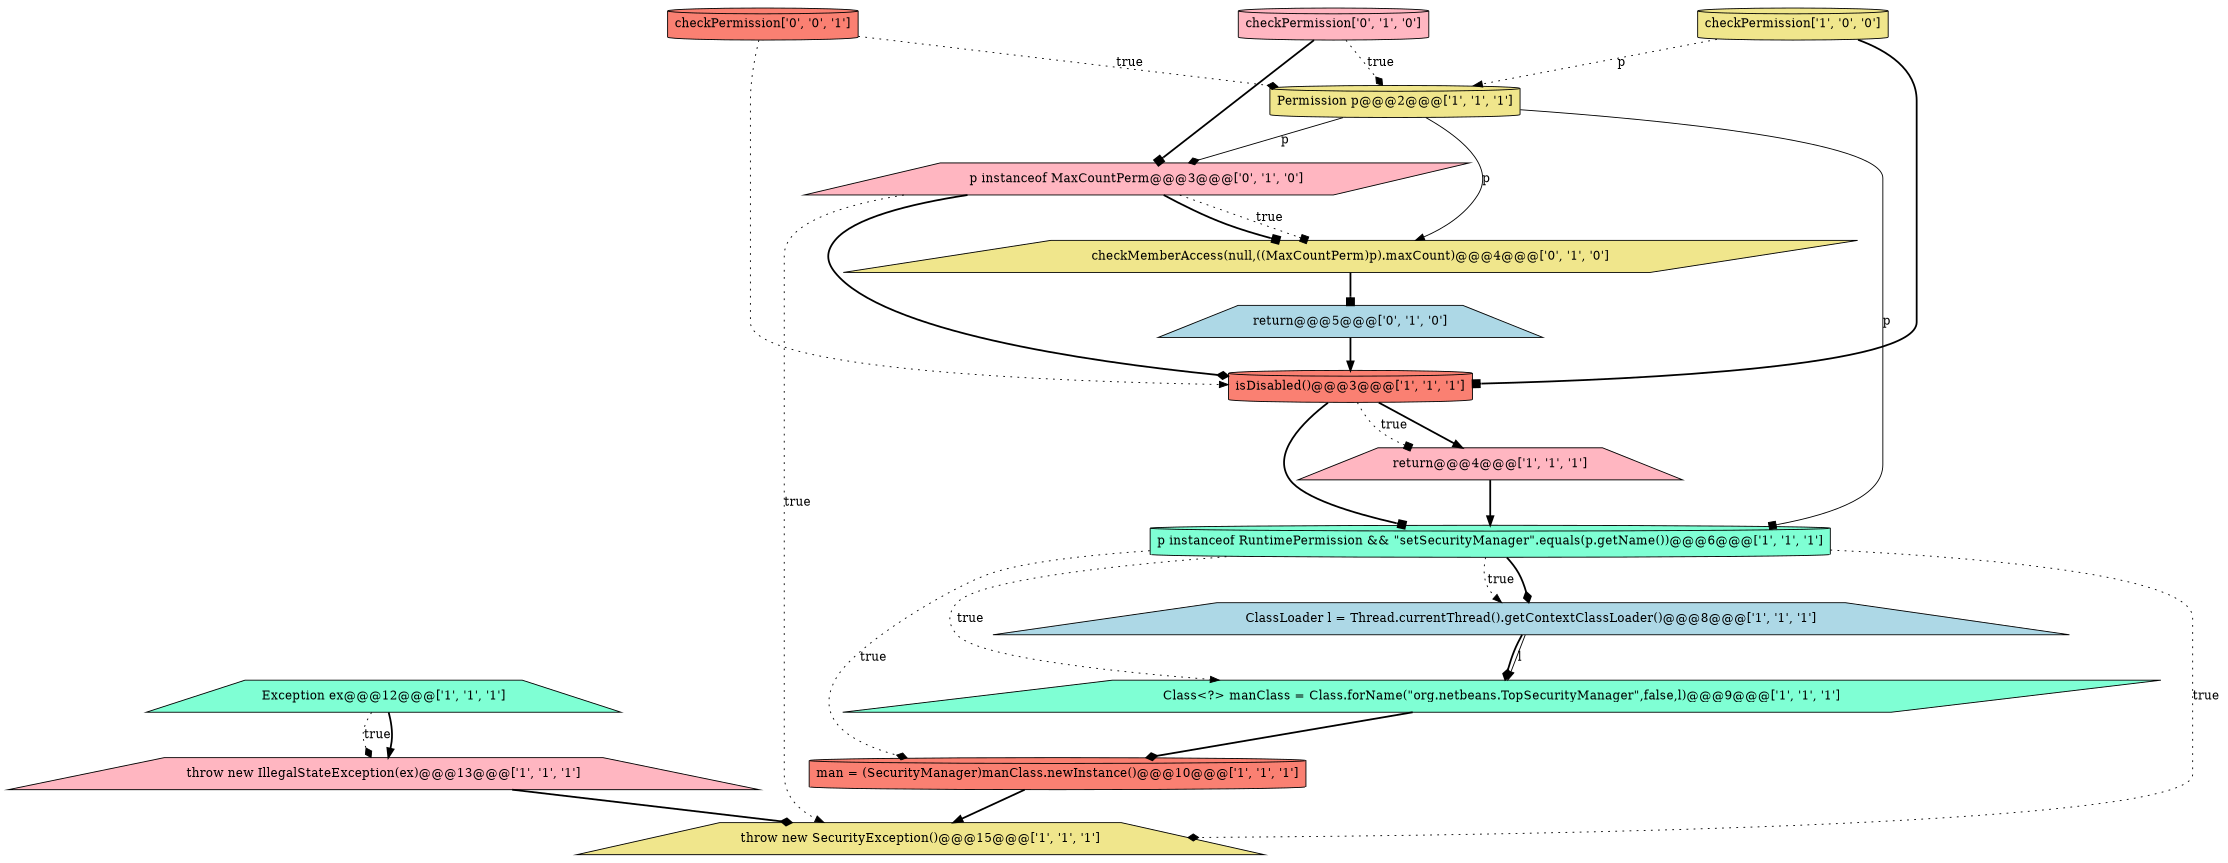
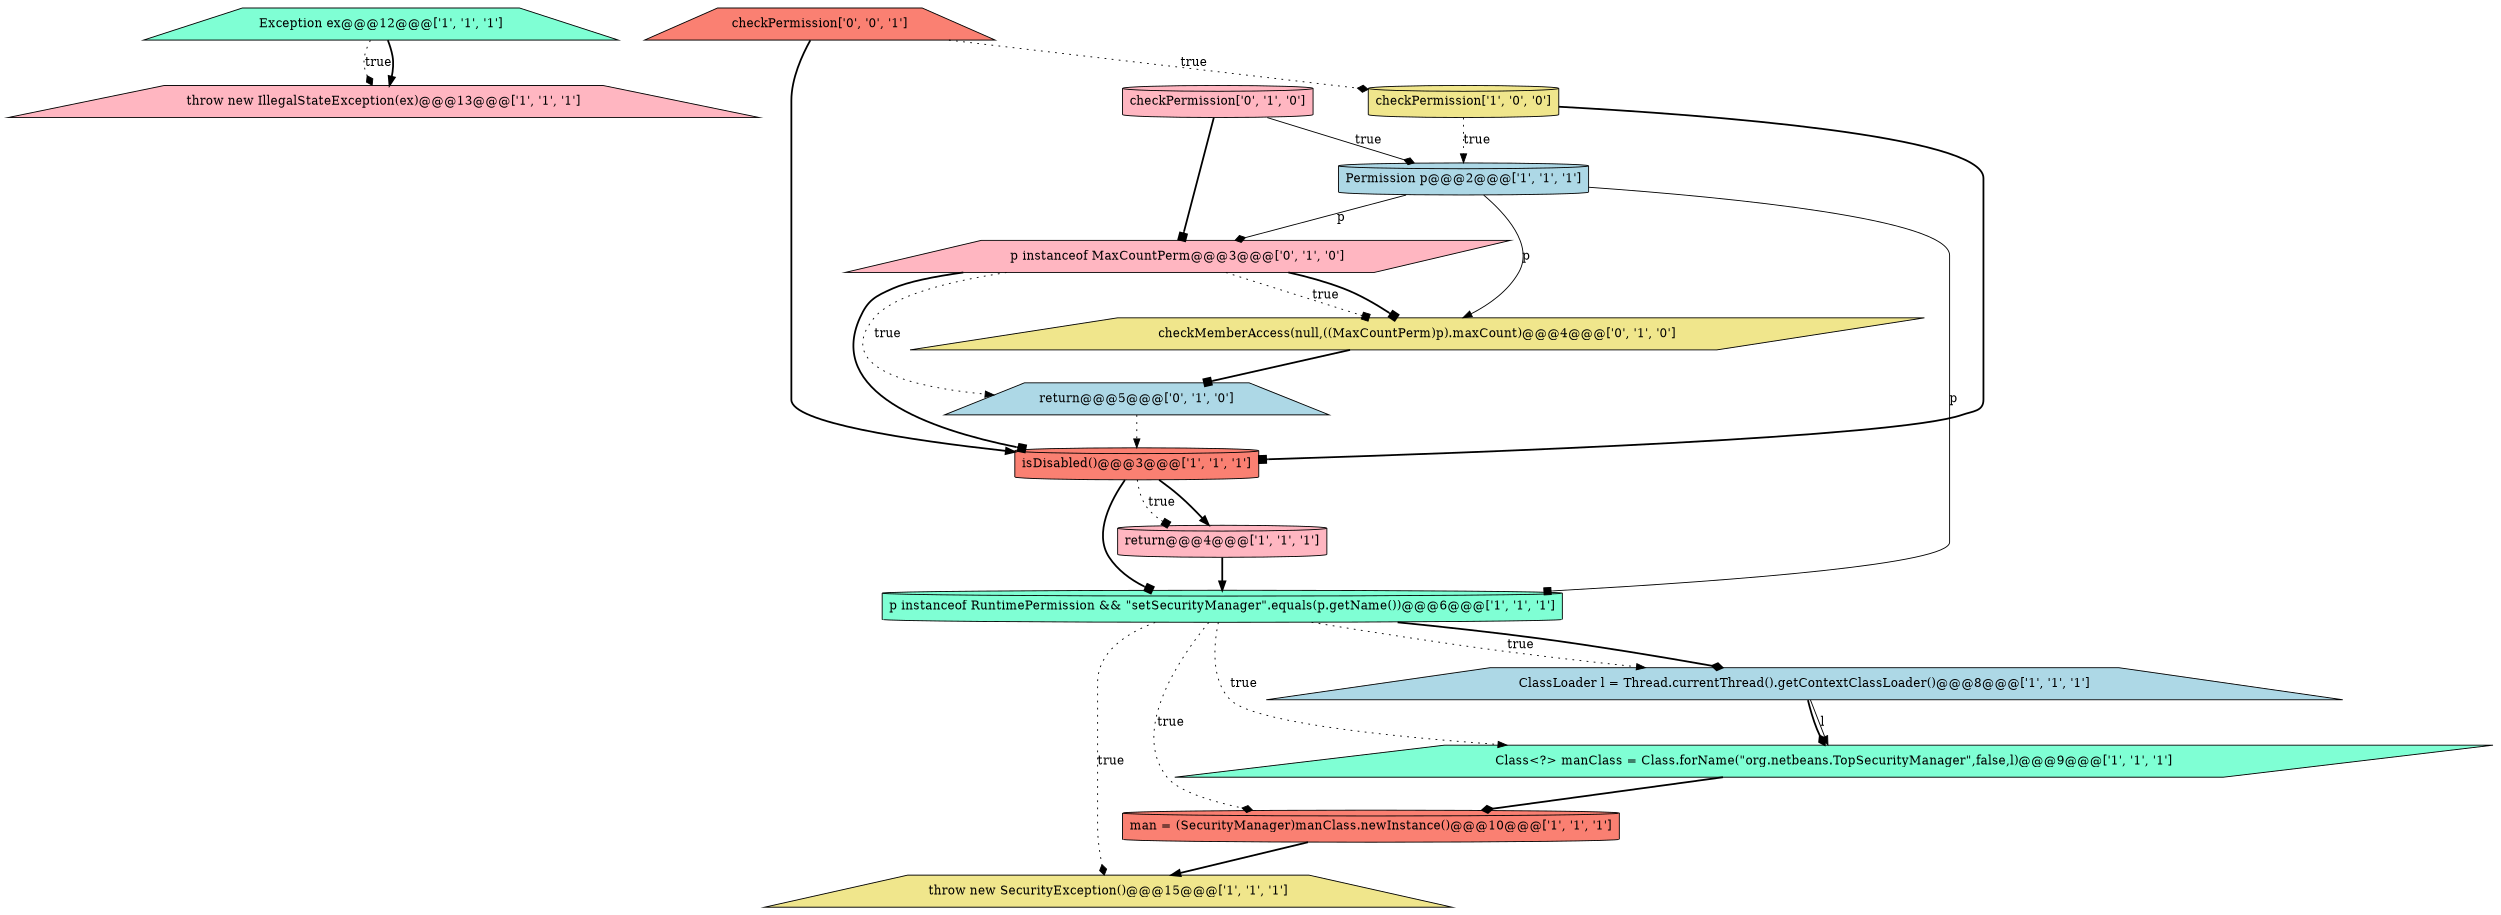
(763, 24) -> (820, 24)
(1361, 58) -> (1336, 139)
(1063, 61) -> (1153, 64)
(1622, 63) -> (1477, 140)
(1395, 101) -> (1464, 179)
(933, 324) -> (862, 373)
(1350, 349) -> (1137, 427)
(839, 359) -> (791, 330)
(1490, 464) -> (1222, 541)
(784, 473) -> (867, 329)
(647, 806) -> none
